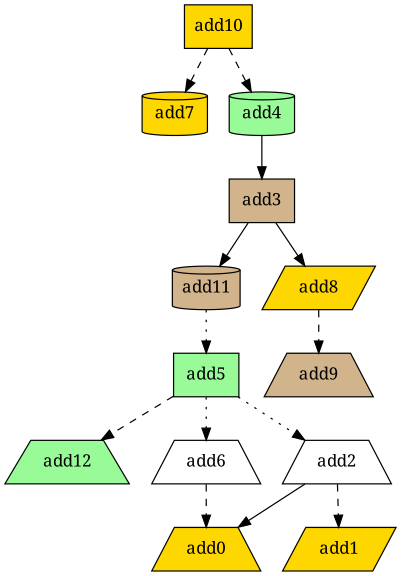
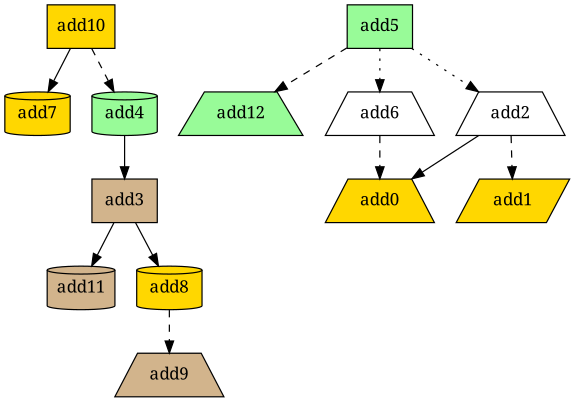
(199, 65) -> (62, 65)
(319, 288) -> (169, 288)
(206, 326) -> none
